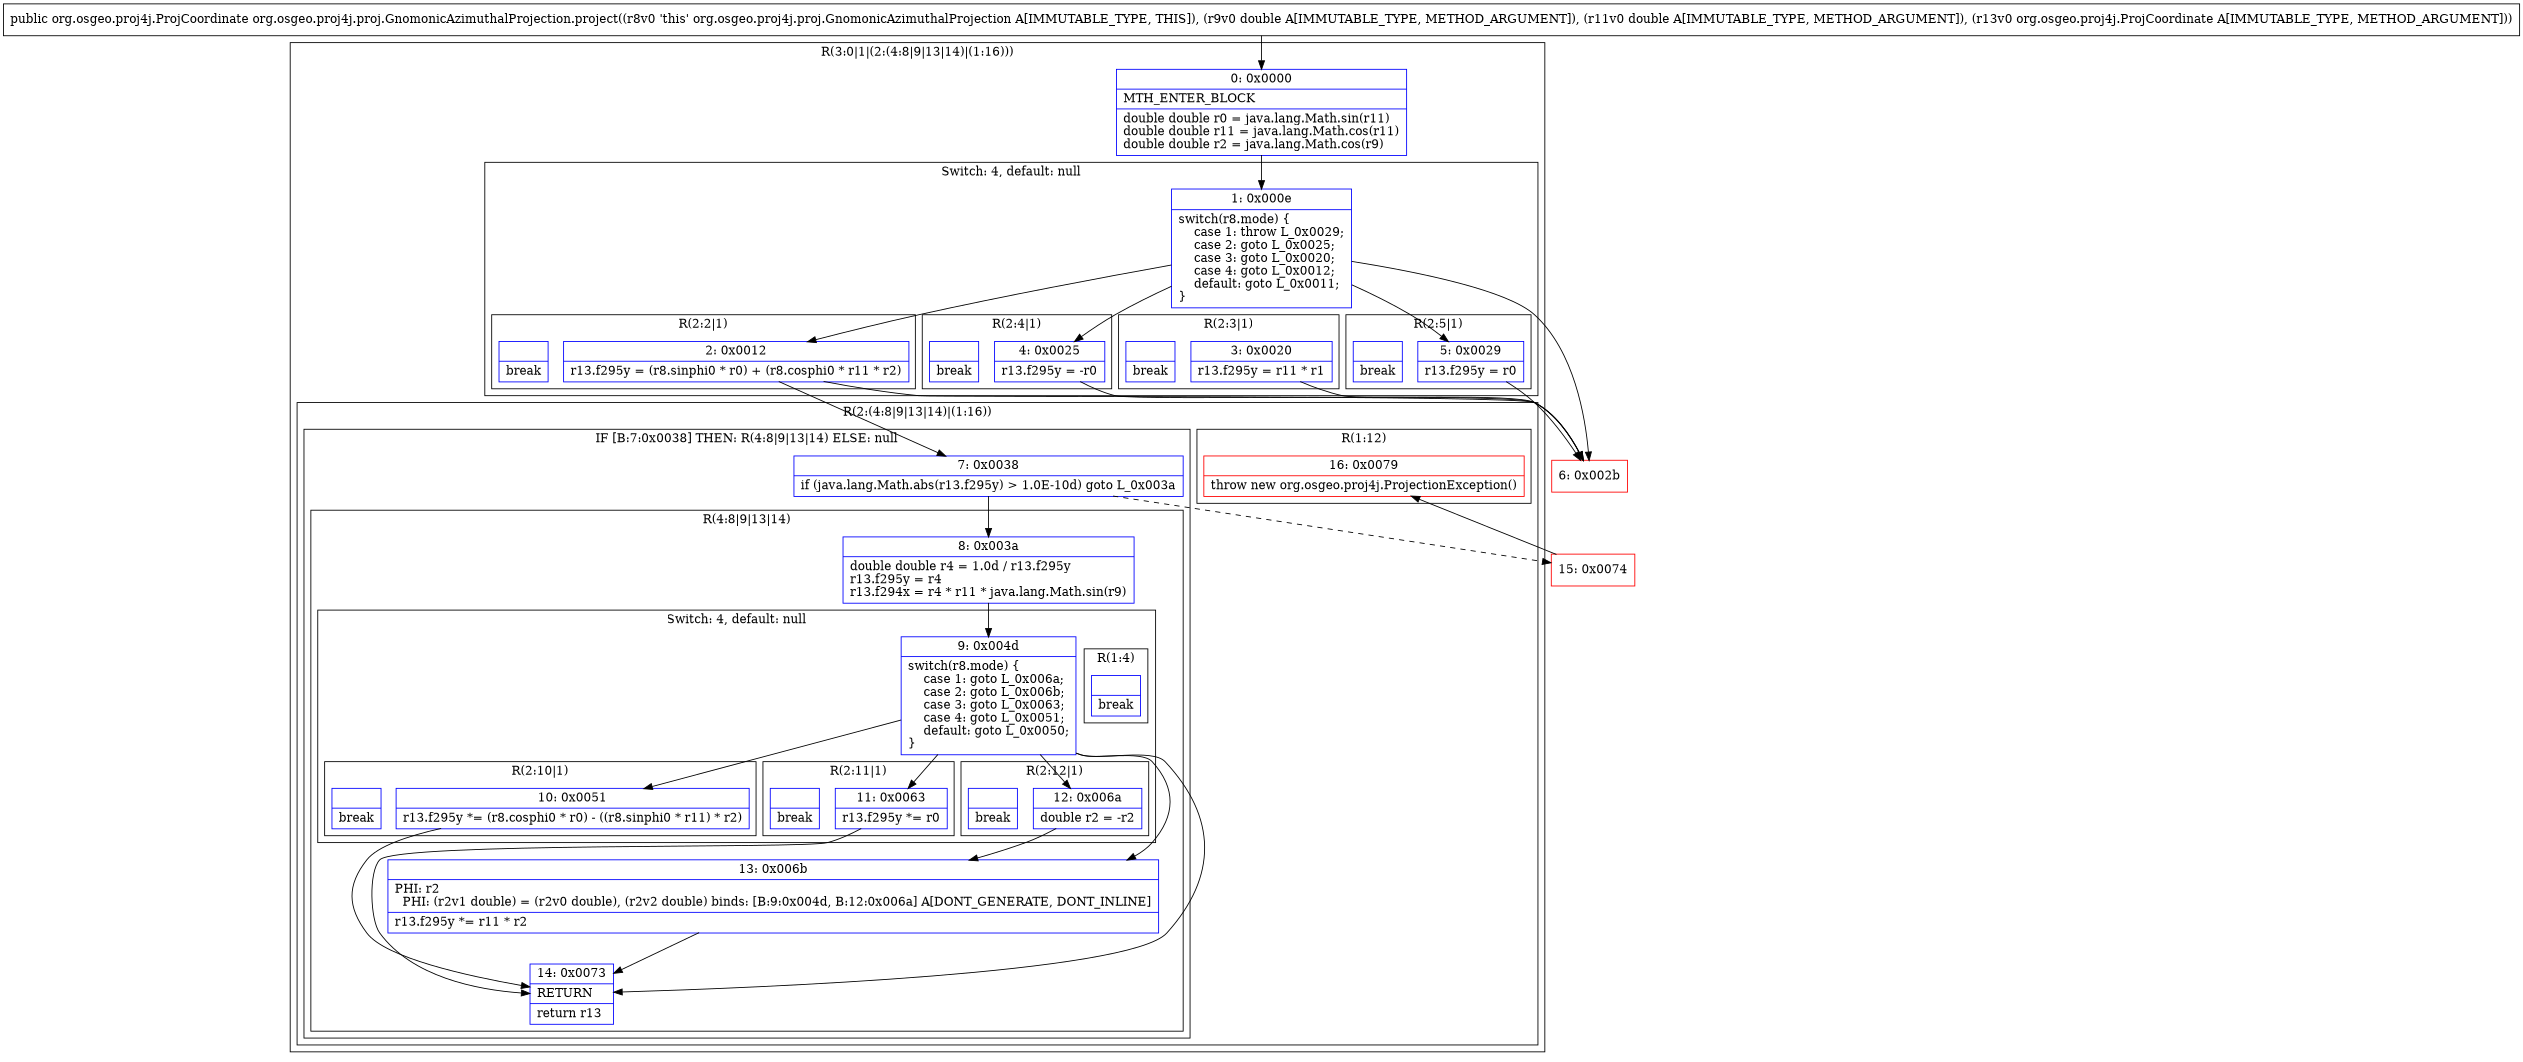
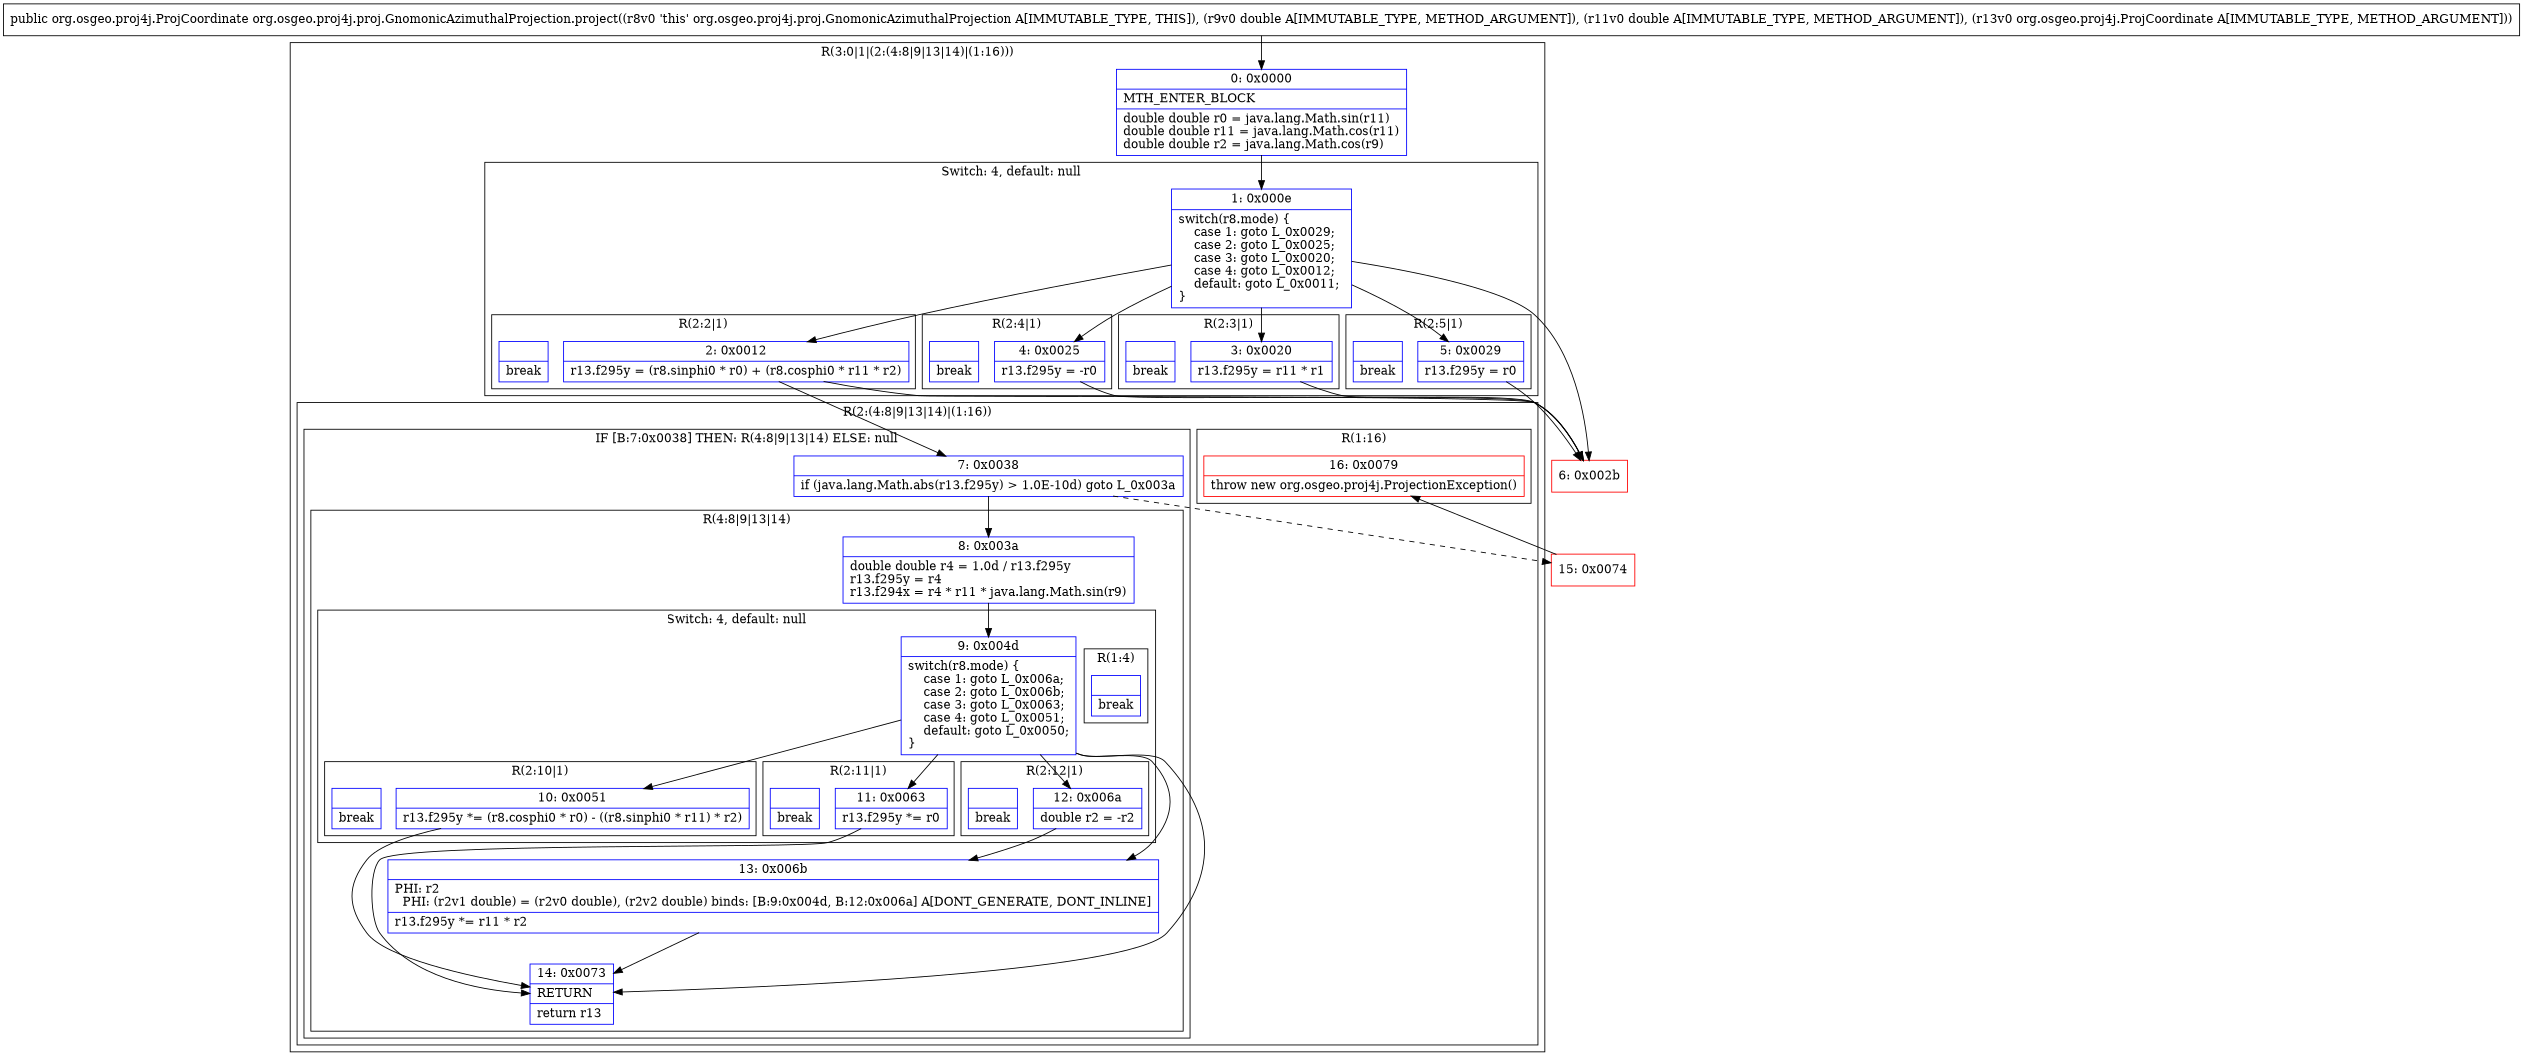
(1262, 232) -> (1257, 232)
none -> (1262, 320)
(1364, 439) -> (1364, 439)
